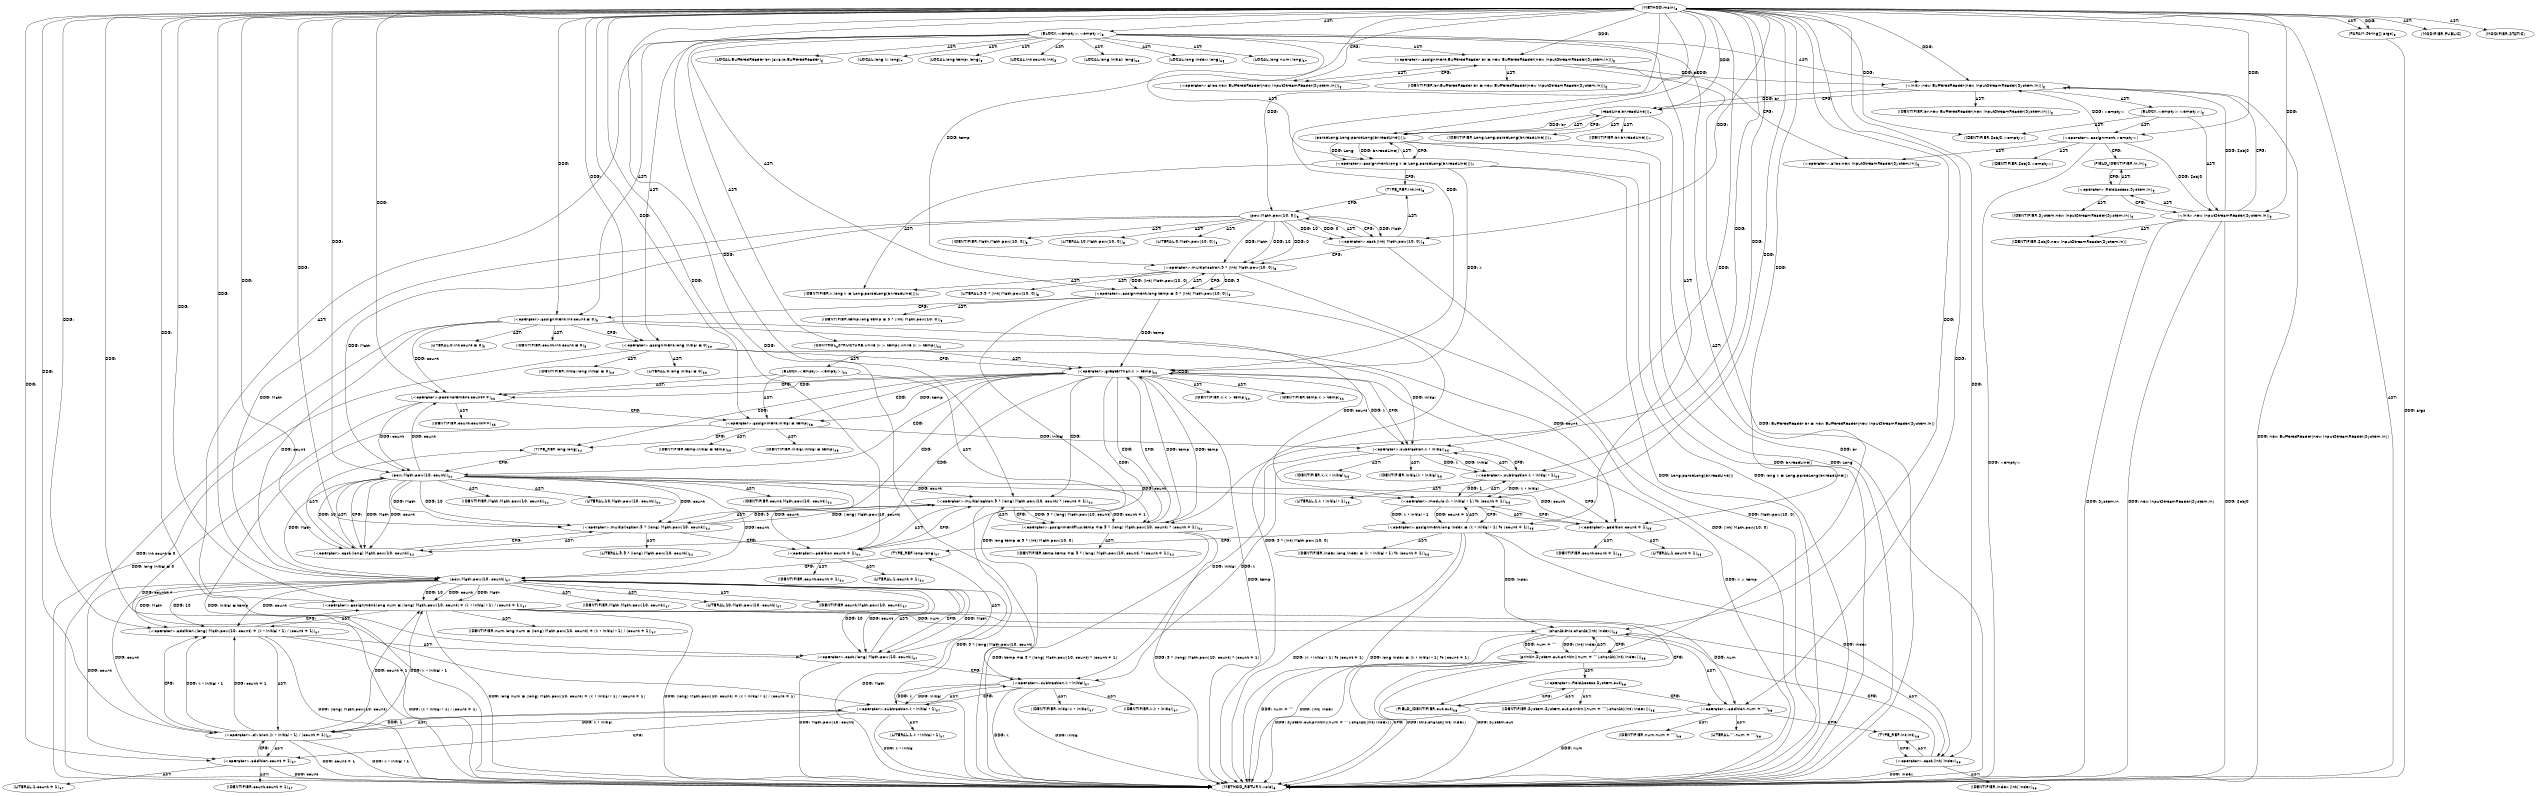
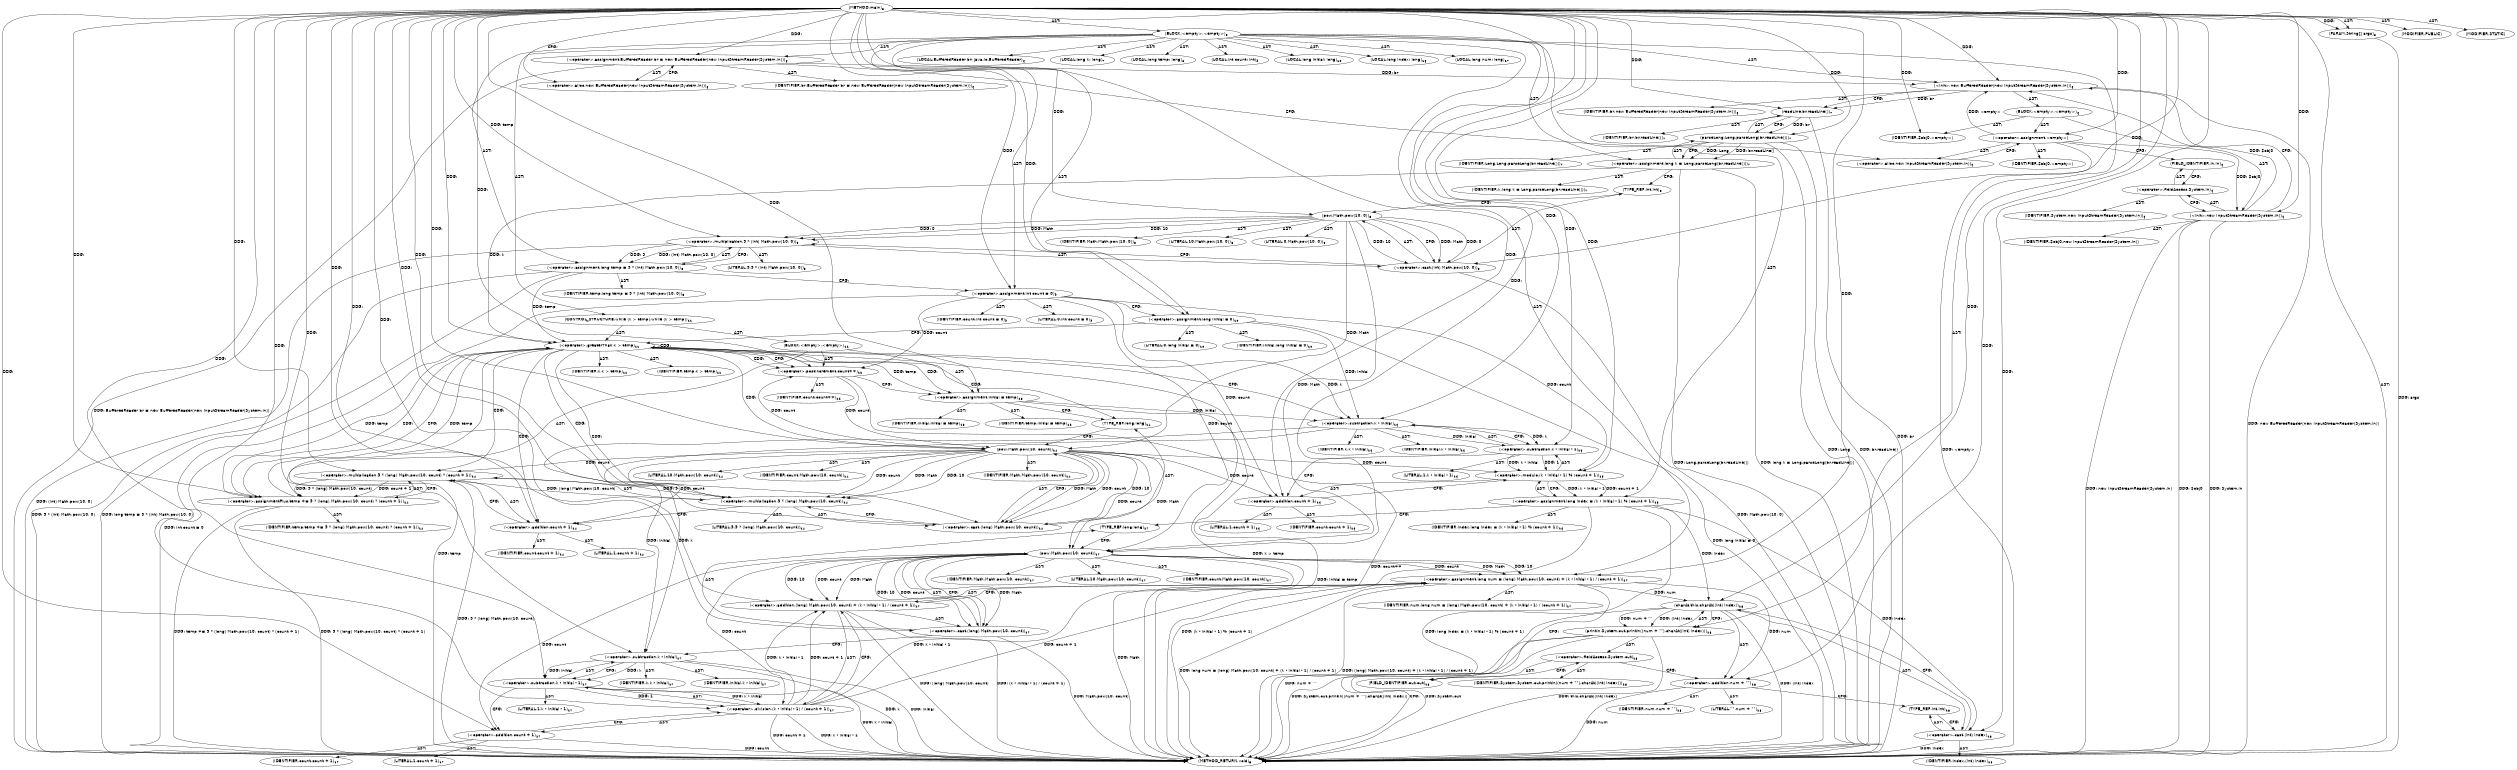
(1589, 130) -> (1631, 151)
none -> (1988, 154)
(1055, 280) -> (1089, 258)
